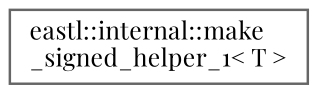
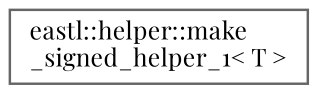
(159, 47) -> (159, 47)
